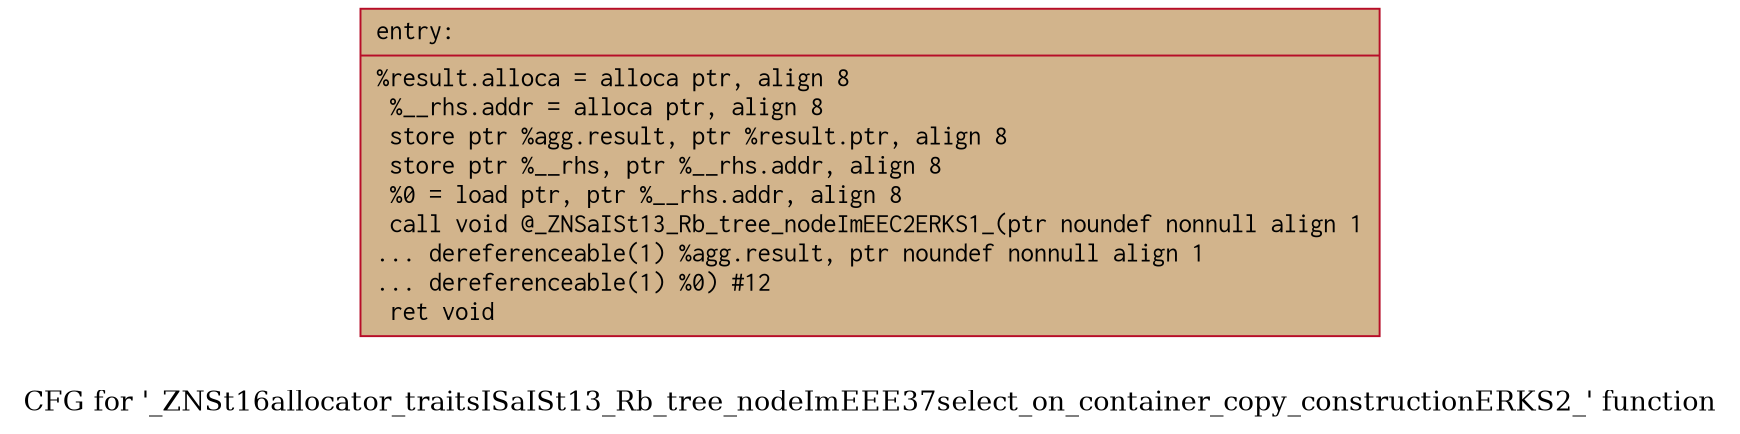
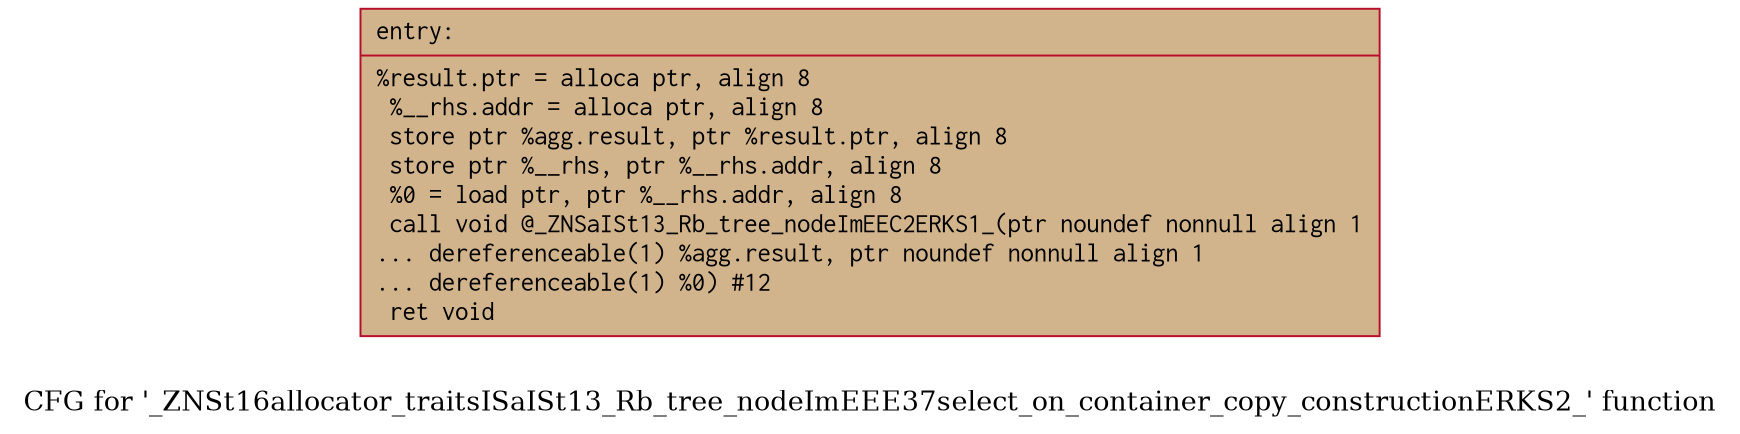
(614, 78) -> (593, 78)
